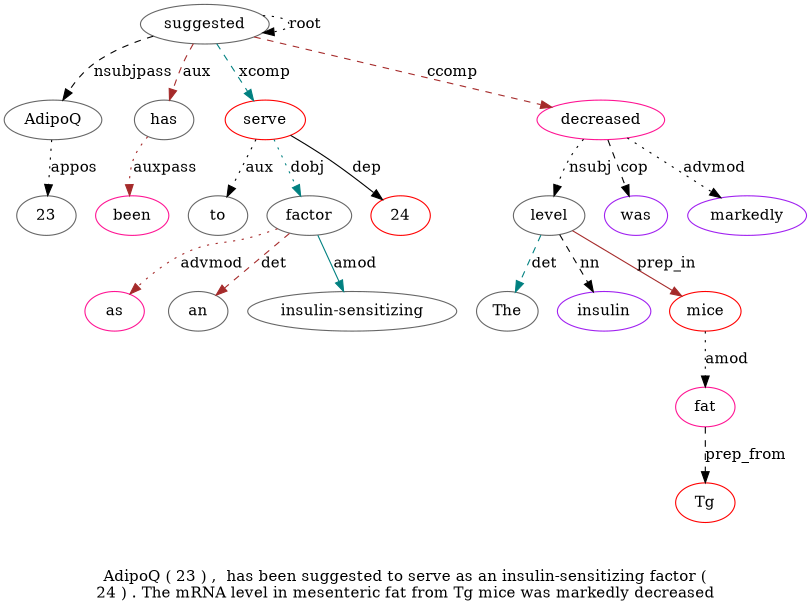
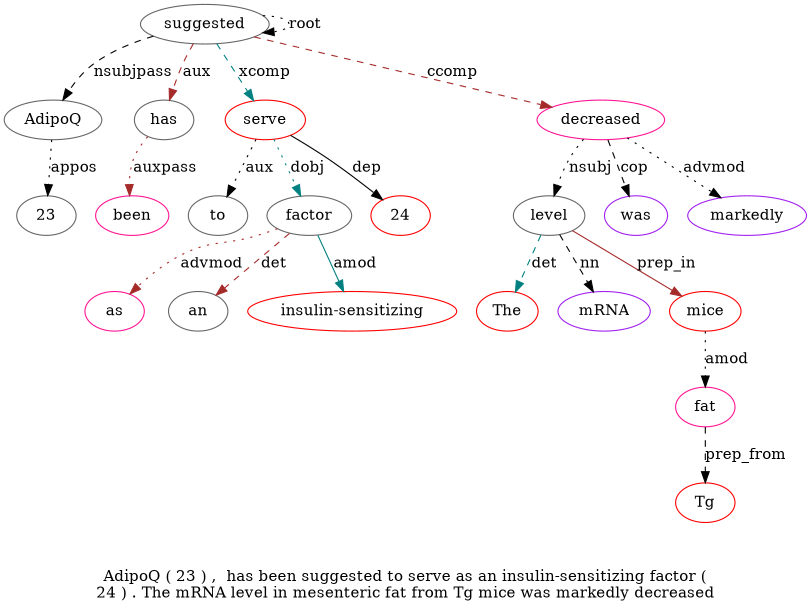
(352, 311) -> (352, 311)
(507, 311) -> (507, 311)
(604, 311) -> (604, 311)
